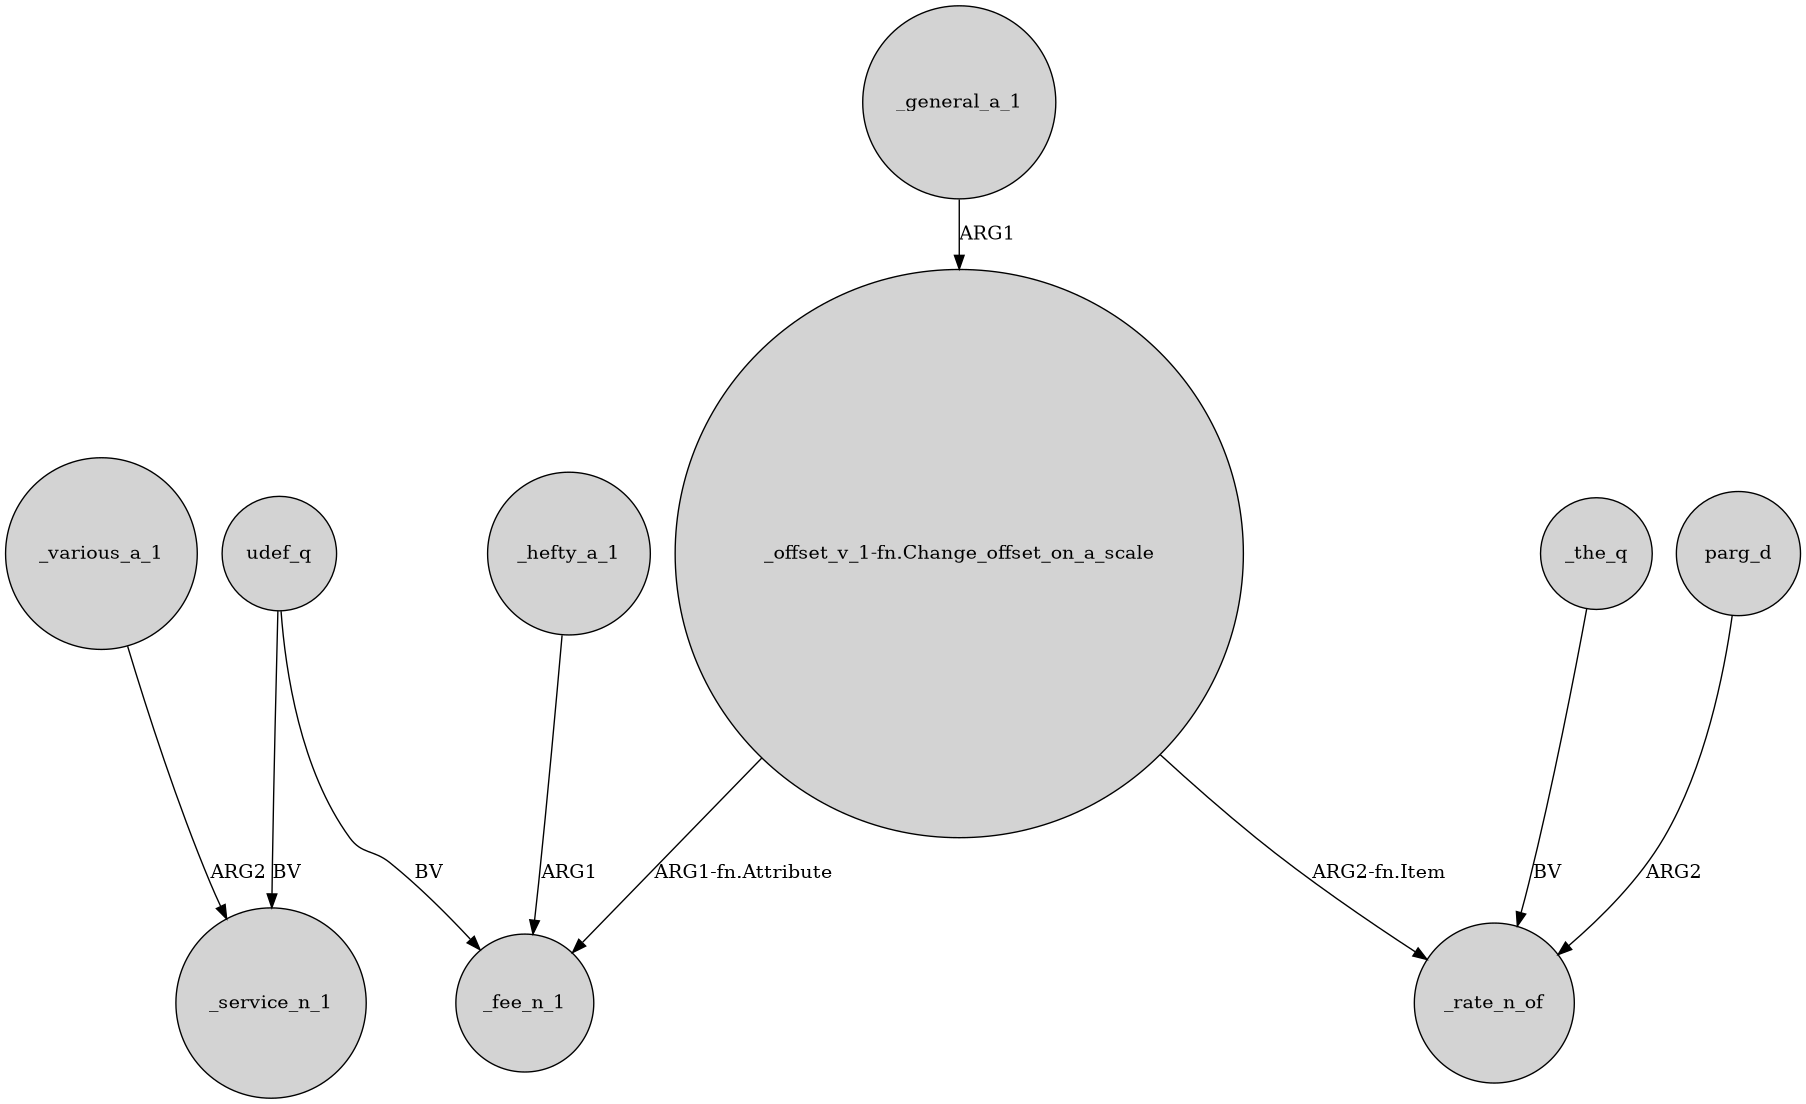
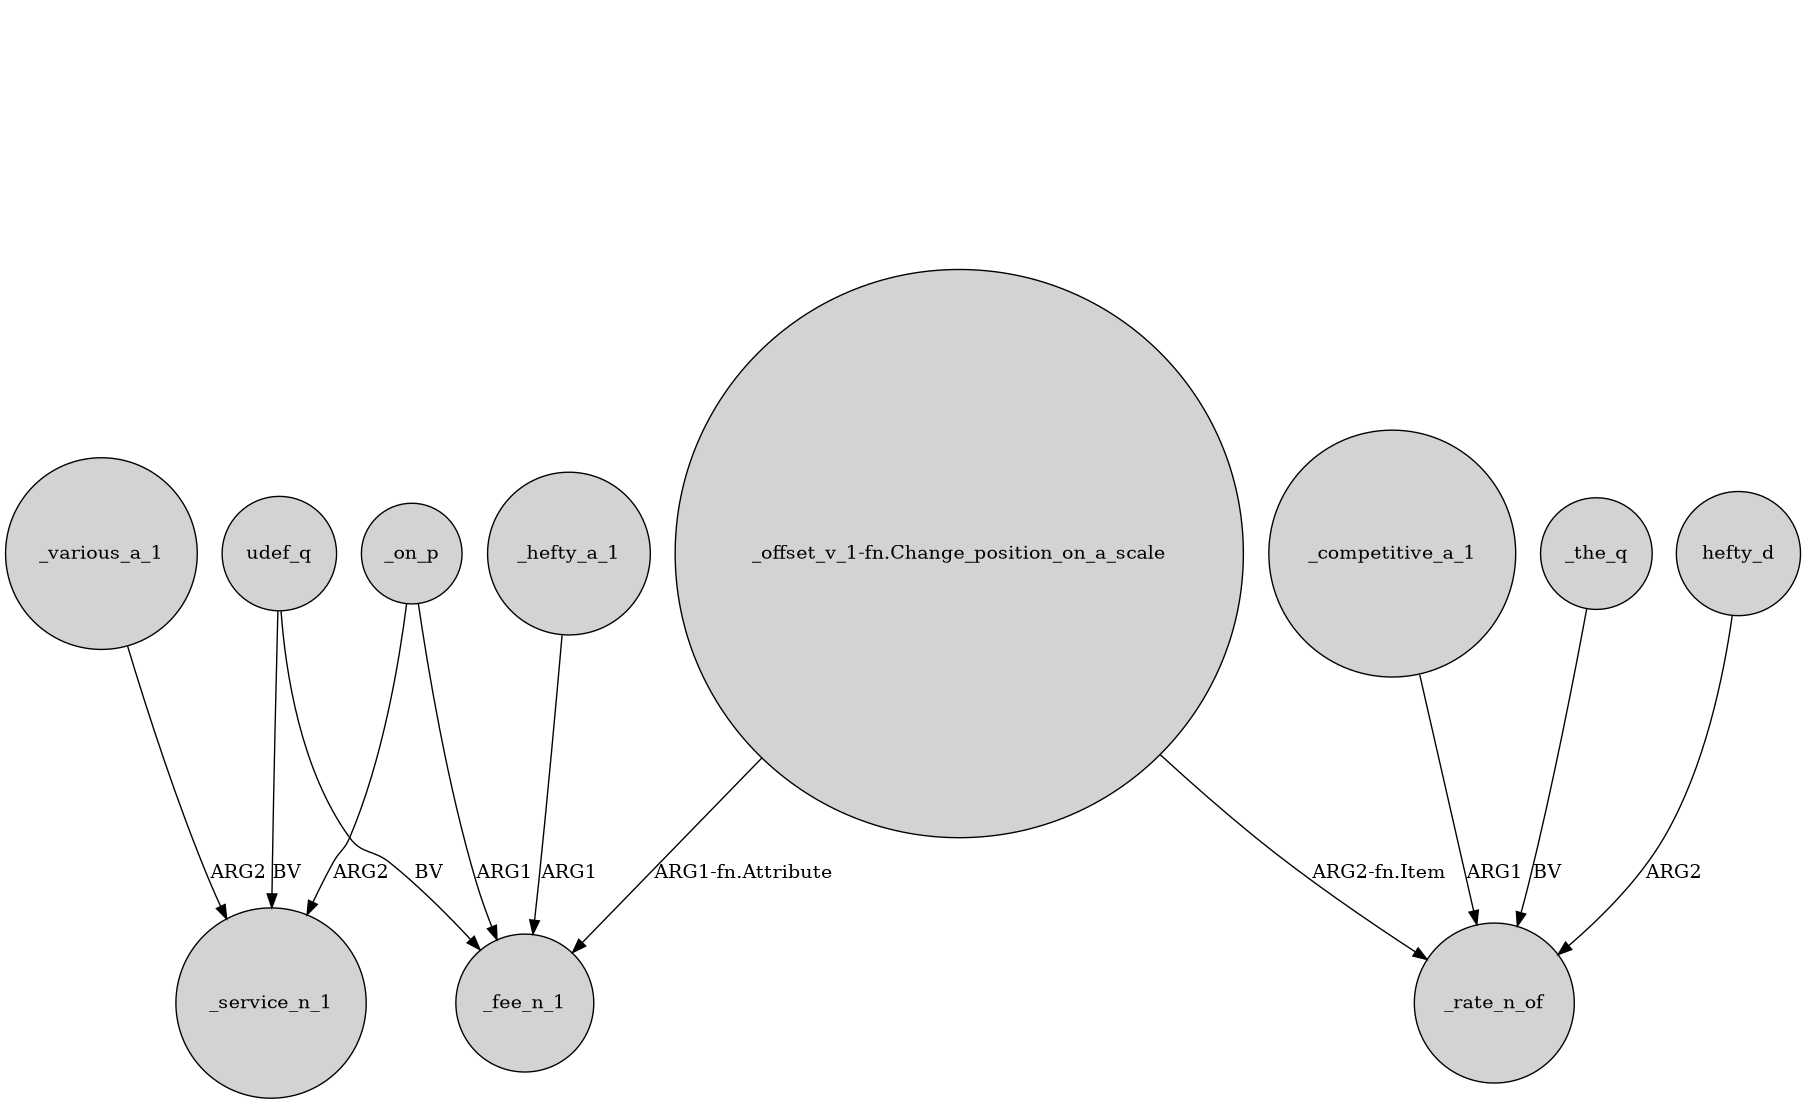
(959, 102) -> none
none -> (412, 554)
(959, 554) -> (959, 554)
none -> (1392, 554)
(1738, 554) -> (1738, 554)
